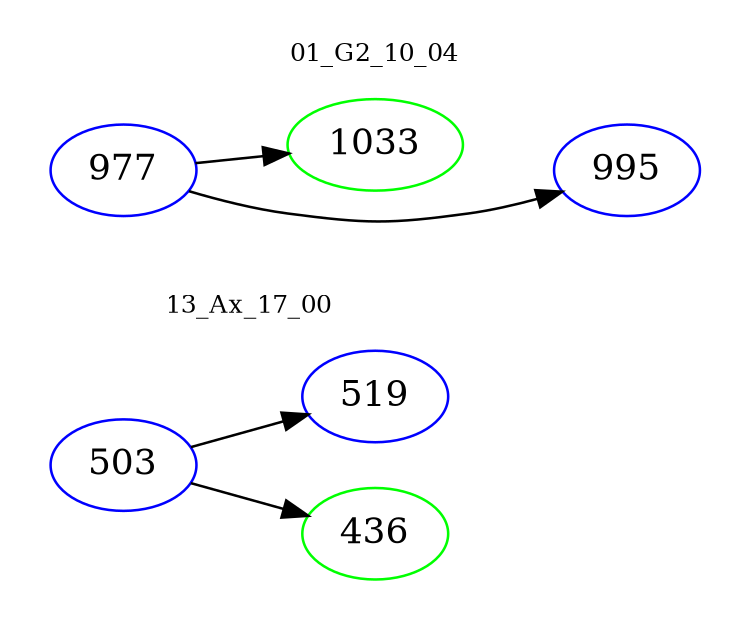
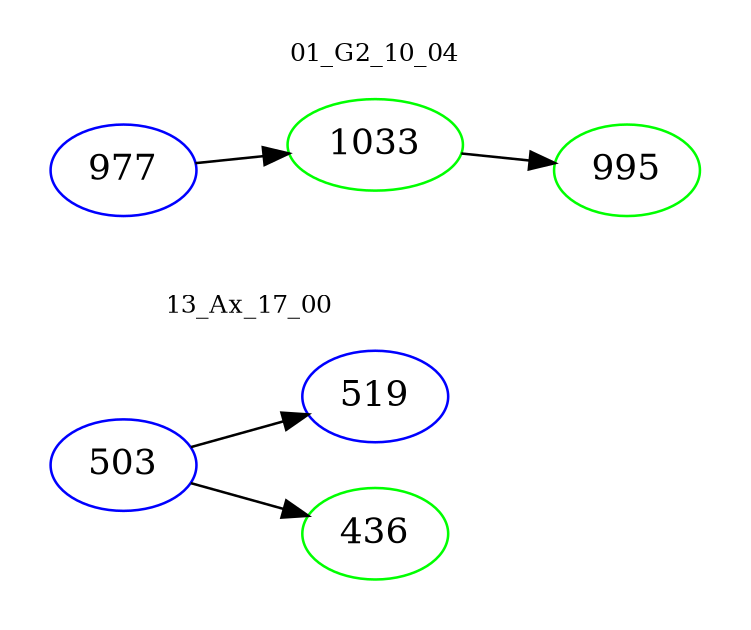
(627, 170) -> (627, 170)
(363, 221) -> (495, 157)
